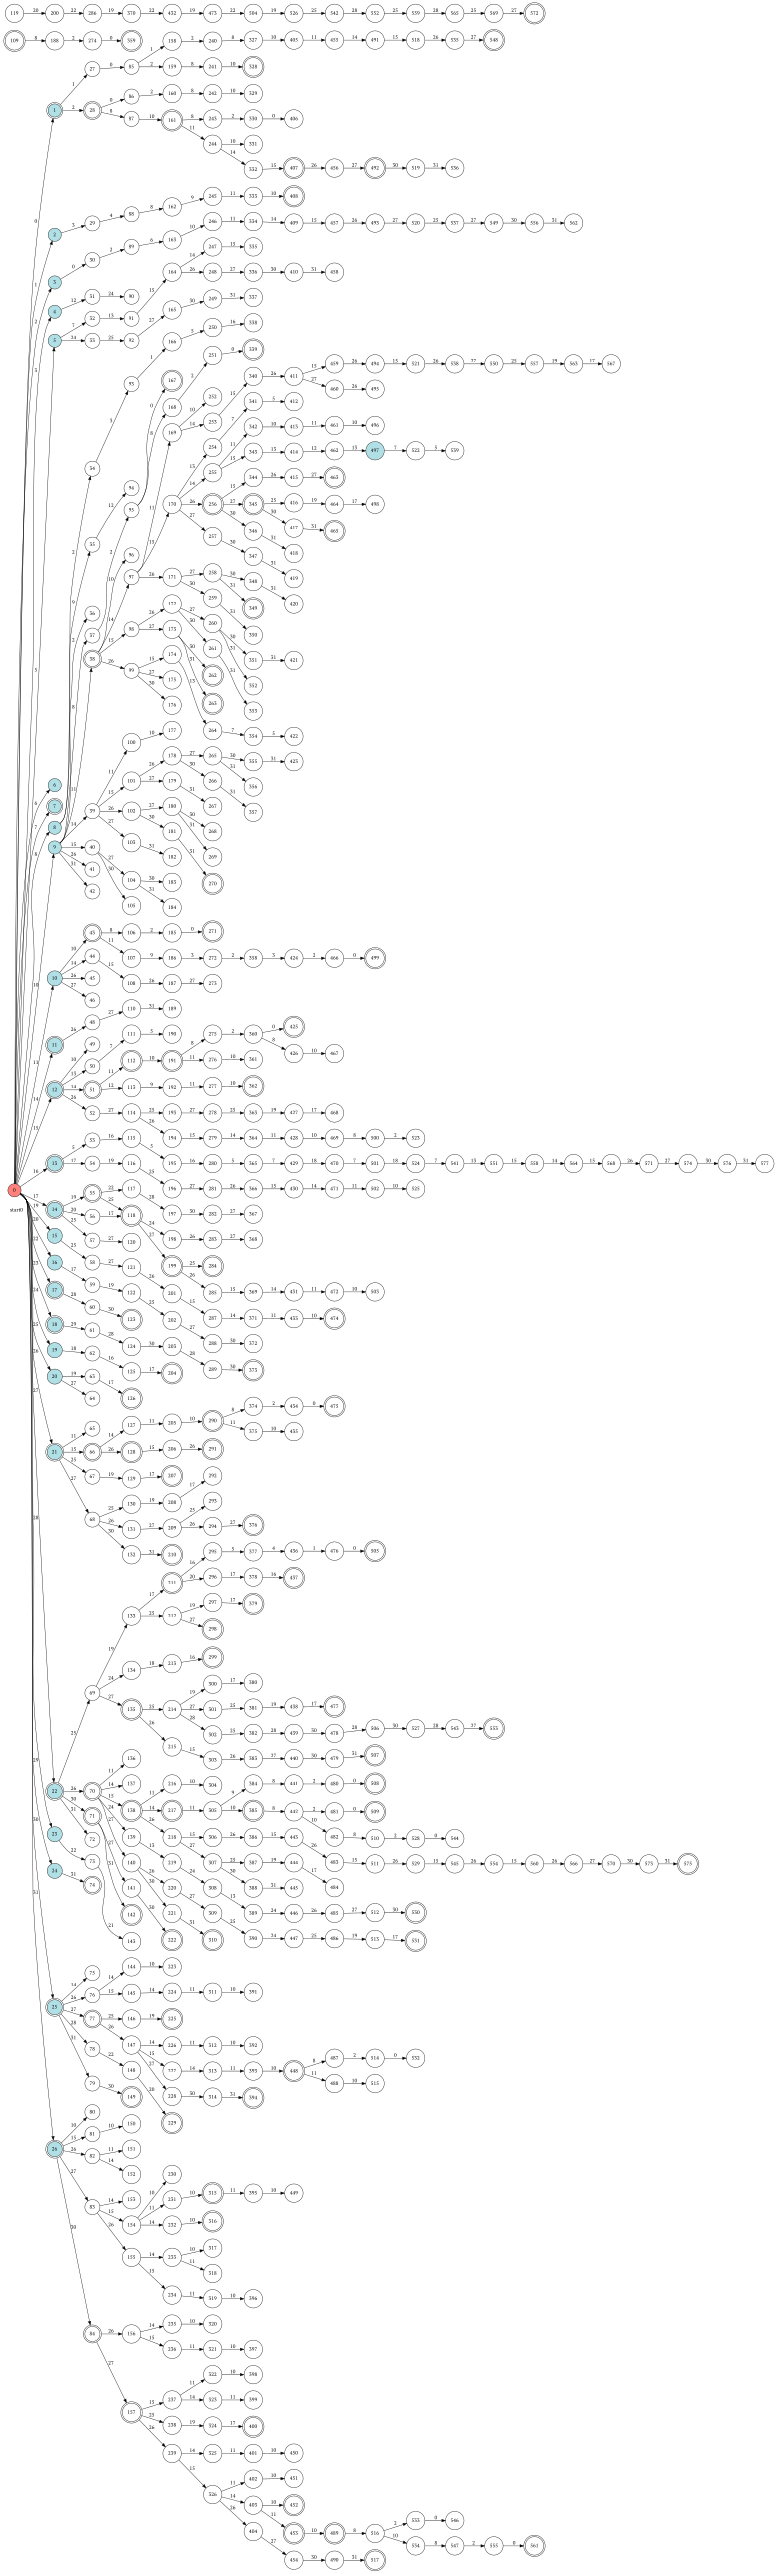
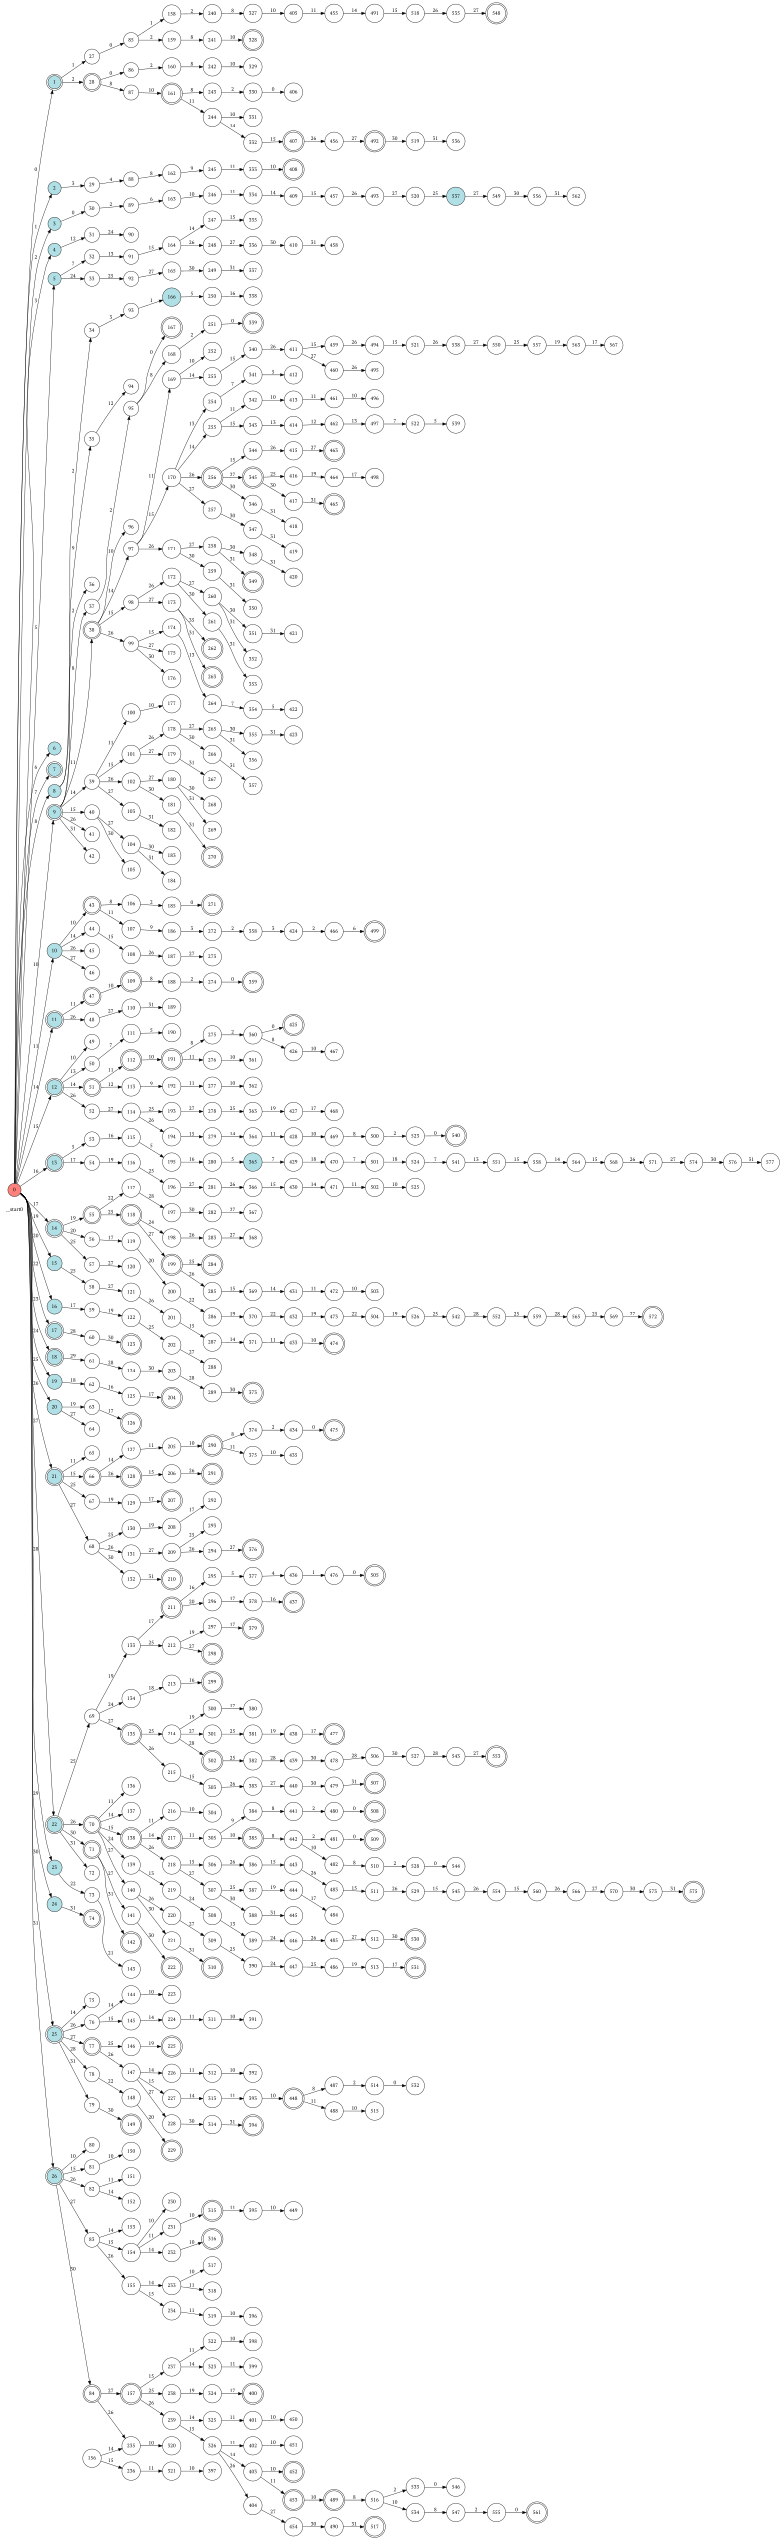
(455, 223) -> (456, 196)
(172, 342) -> (172, 297)
(375, 451) -> (375, 424)
(192, 647) -> (192, 620)
(55, 848) -> (55, 812)
(355, 955) -> (354, 929)
none -> (92, 996)
(253, 1086) -> (253, 1086)
none -> (456, 1136)
(253, 1164) -> (253, 1162)
(109, 1217) -> (109, 1240)
(253, 1344) -> none
(213, 1735) -> (212, 1761)
(110, 2334) -> (110, 2418)
